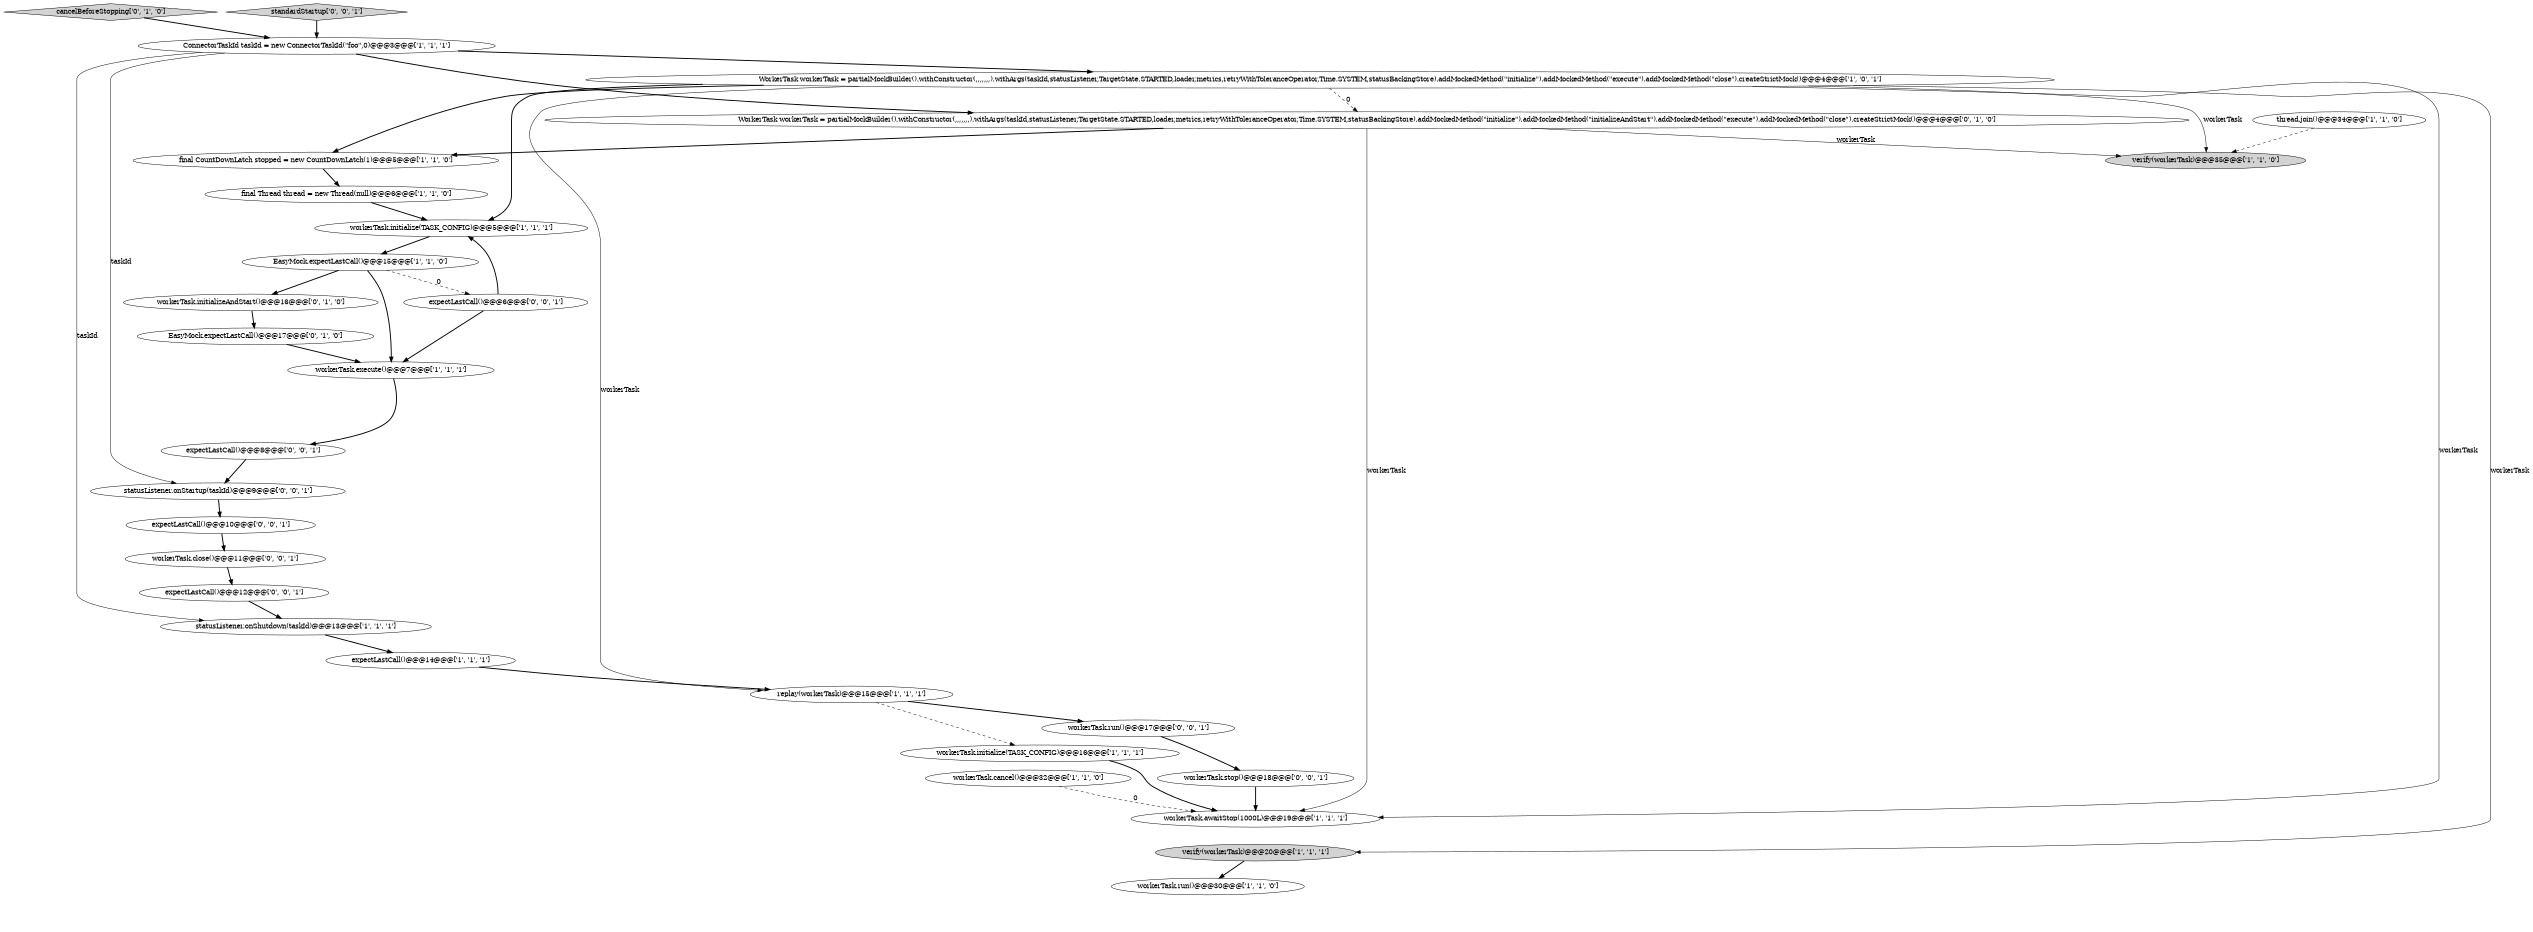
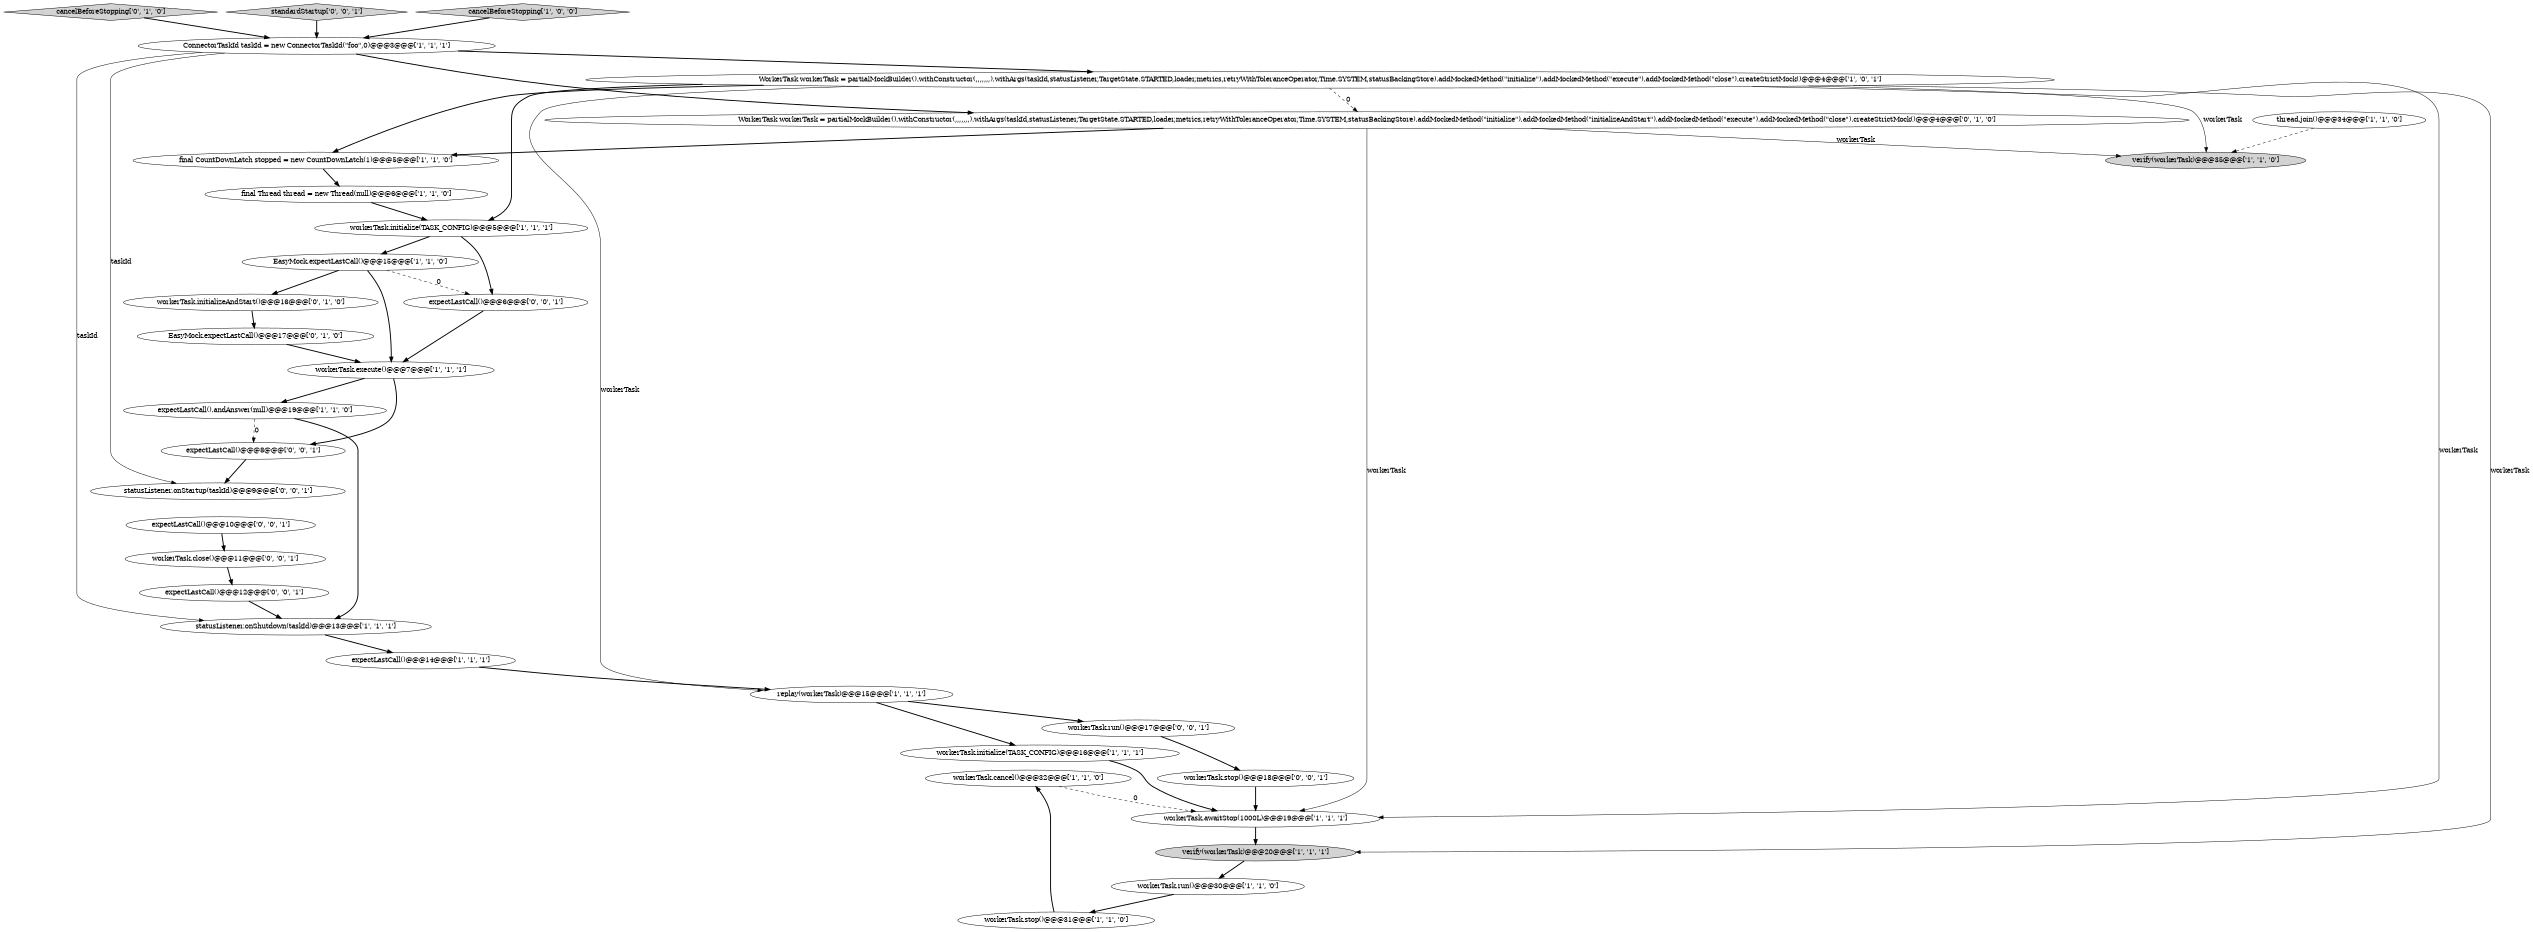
none -> (523, 12)
(492, 263) -> (482, 260)
none -> (255, 411)
(219, 506) -> none
(943, 723) -> (943, 723)
none -> (1256, 833)
none -> (1056, 920)
